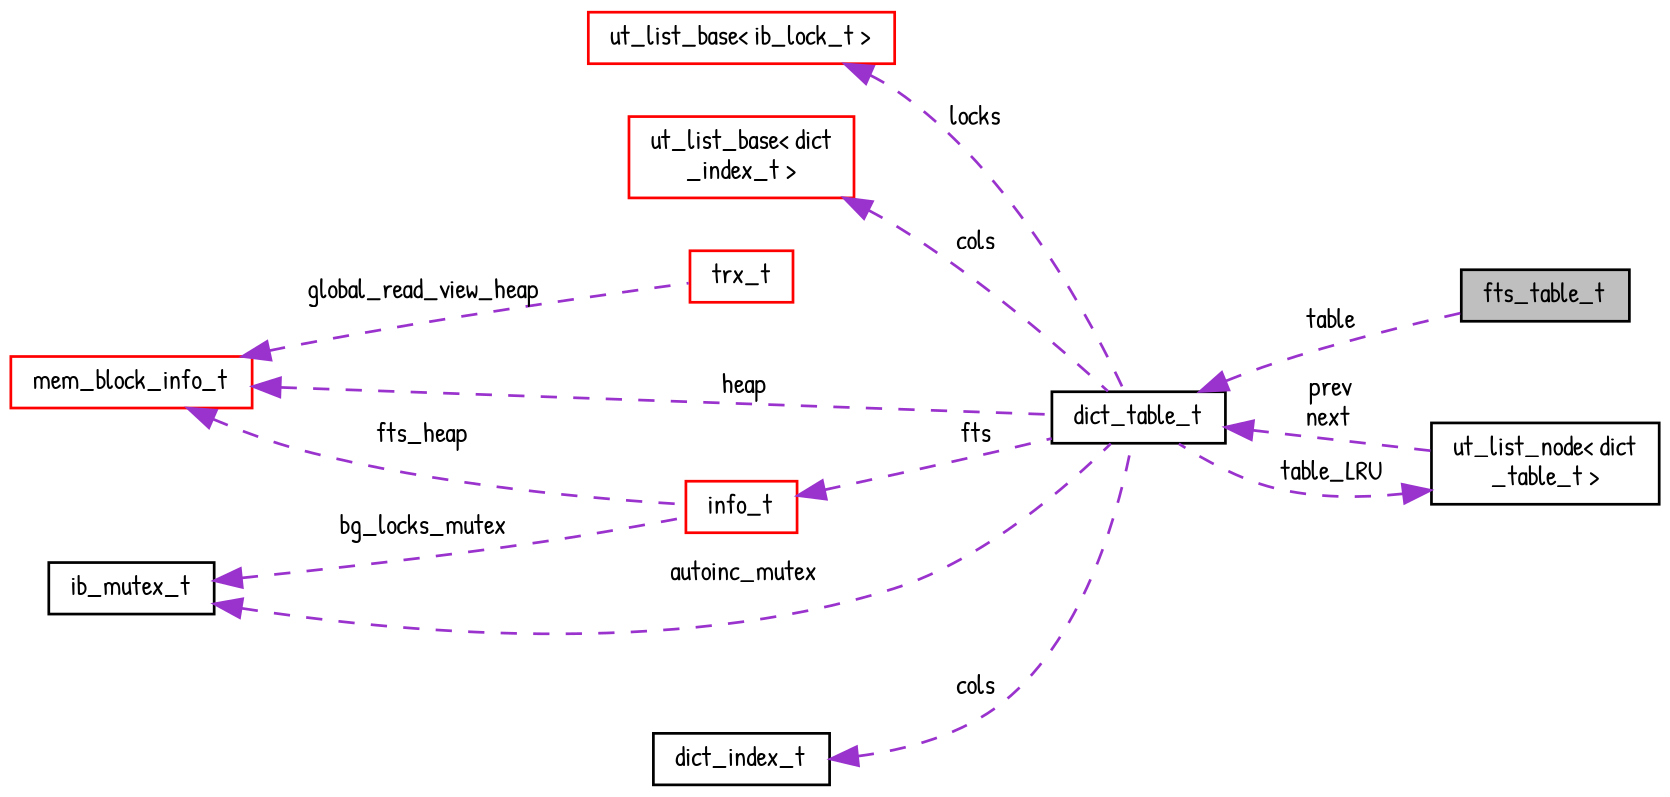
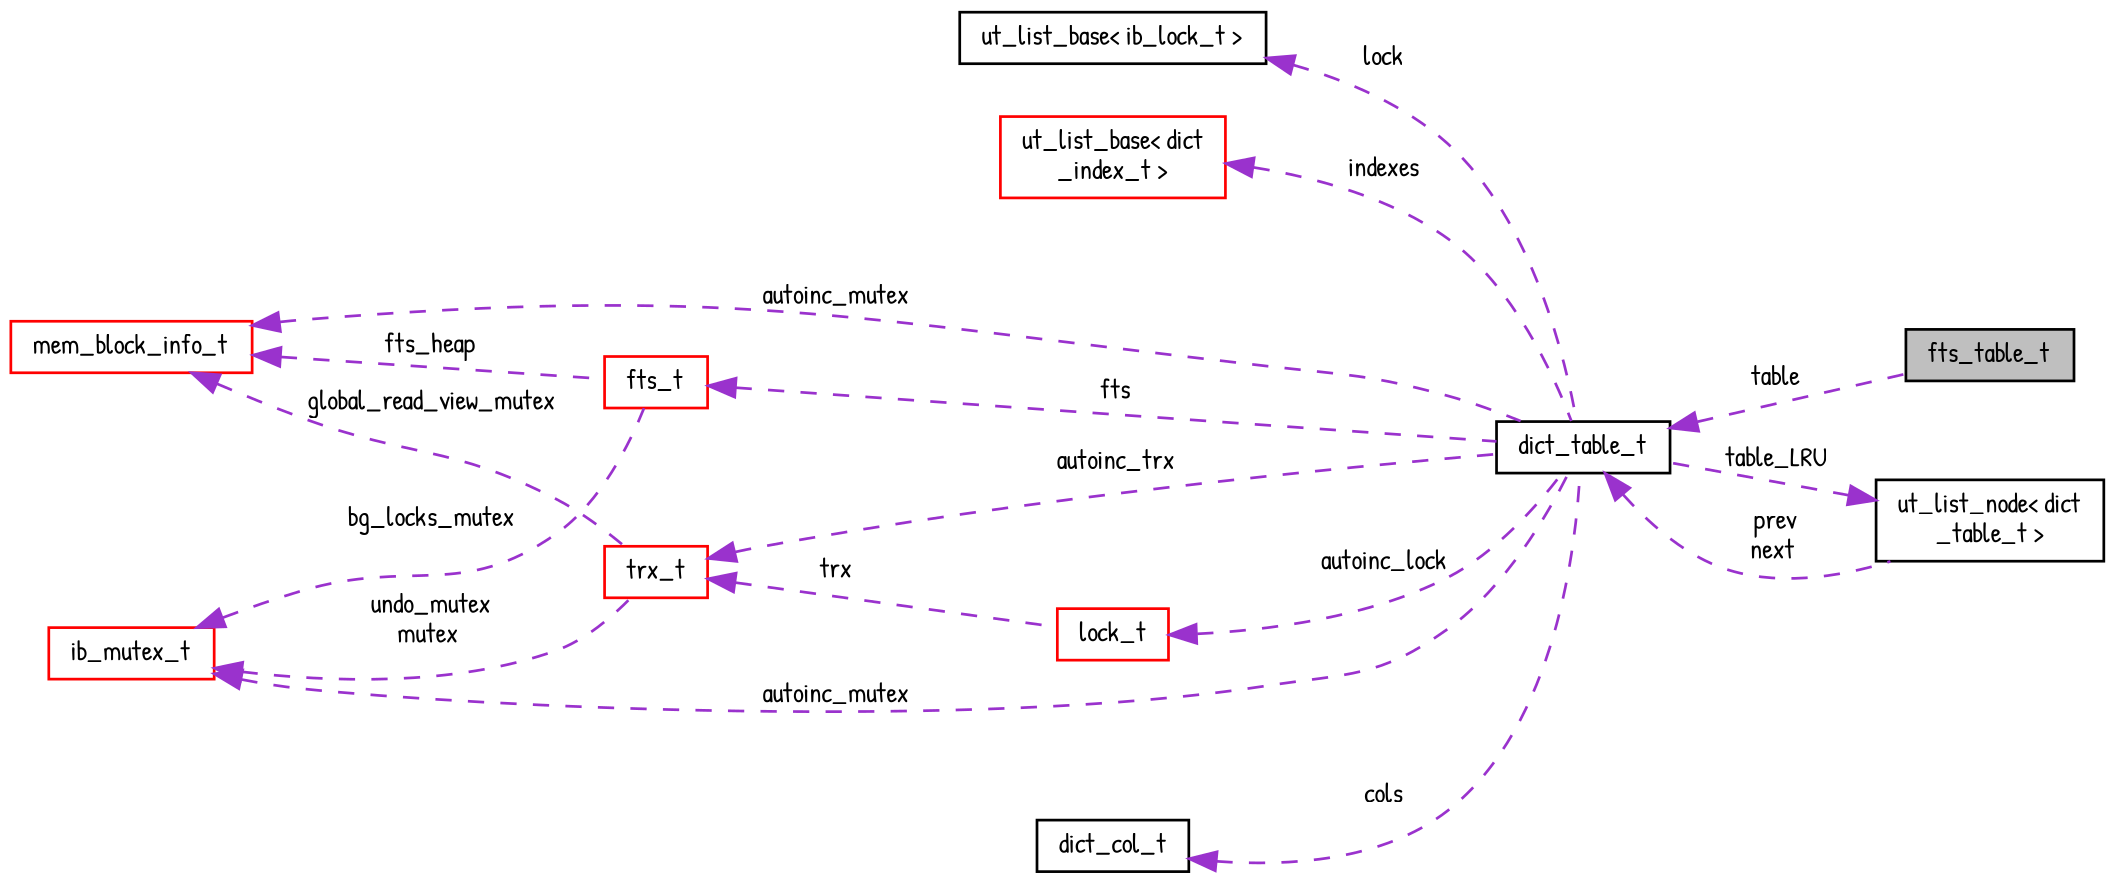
(741, 38) -> (1113, 38)
(973, 118) -> (1381, 58)
(973, 243) -> (1381, 169)
(420, 291) -> (428, 403)
(741, 386) -> (834, 297)
none -> (1114, 494)
(741, 507) -> (656, 382)
(131, 588) -> (131, 653)
none -> (1113, 634)
none -> (446, 675)
(741, 759) -> (1113, 846)
